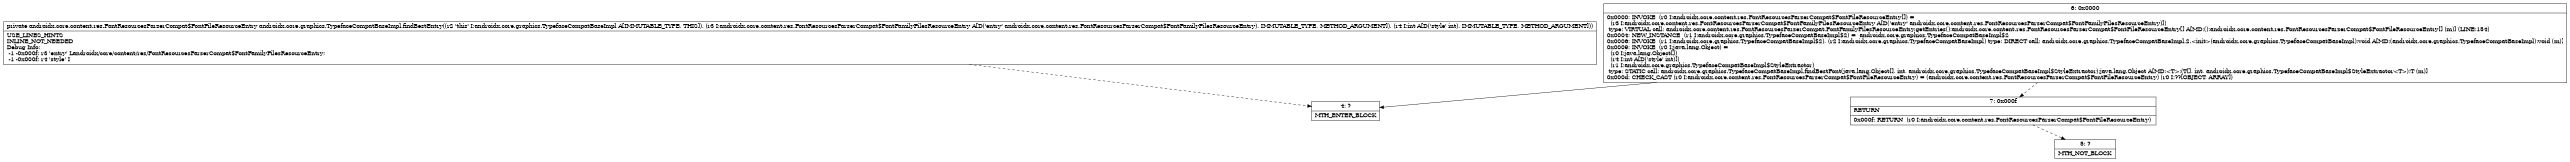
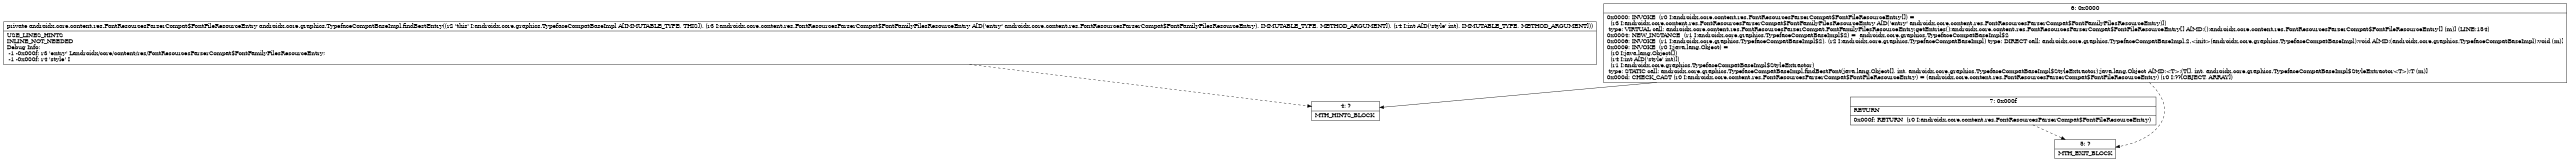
(2030, 89) -> (2160, 124)
(1346, 116) -> (1345, 116)
(2085, 154) -> (2085, 154)
